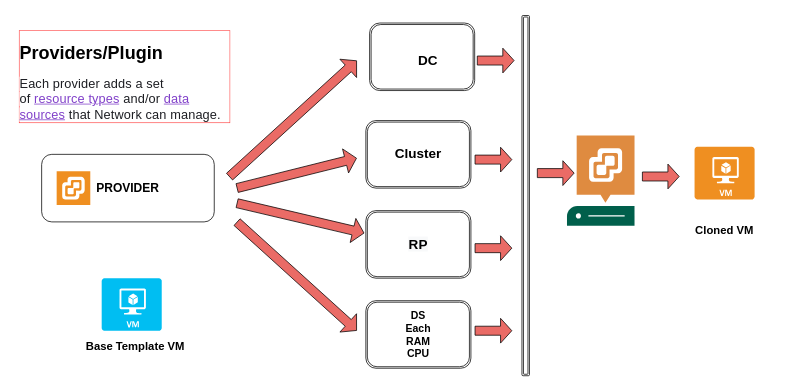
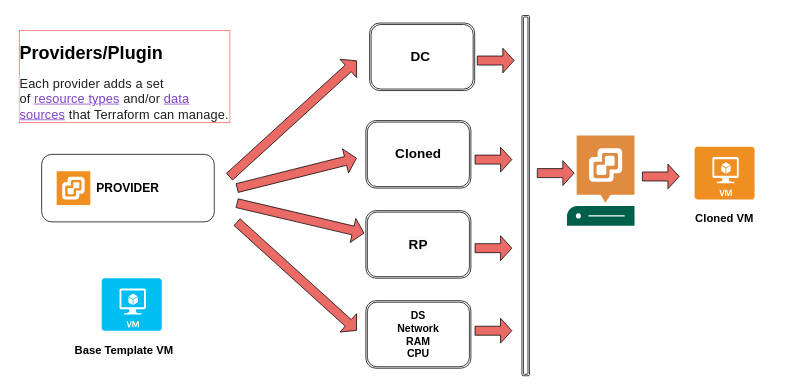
(125, 47) -> (125, 47)
(428, 60) -> (420, 57)
(418, 154) -> (418, 154)
(724, 229) -> (724, 218)
(418, 334) -> (418, 334)
(135, 345) -> (124, 349)
